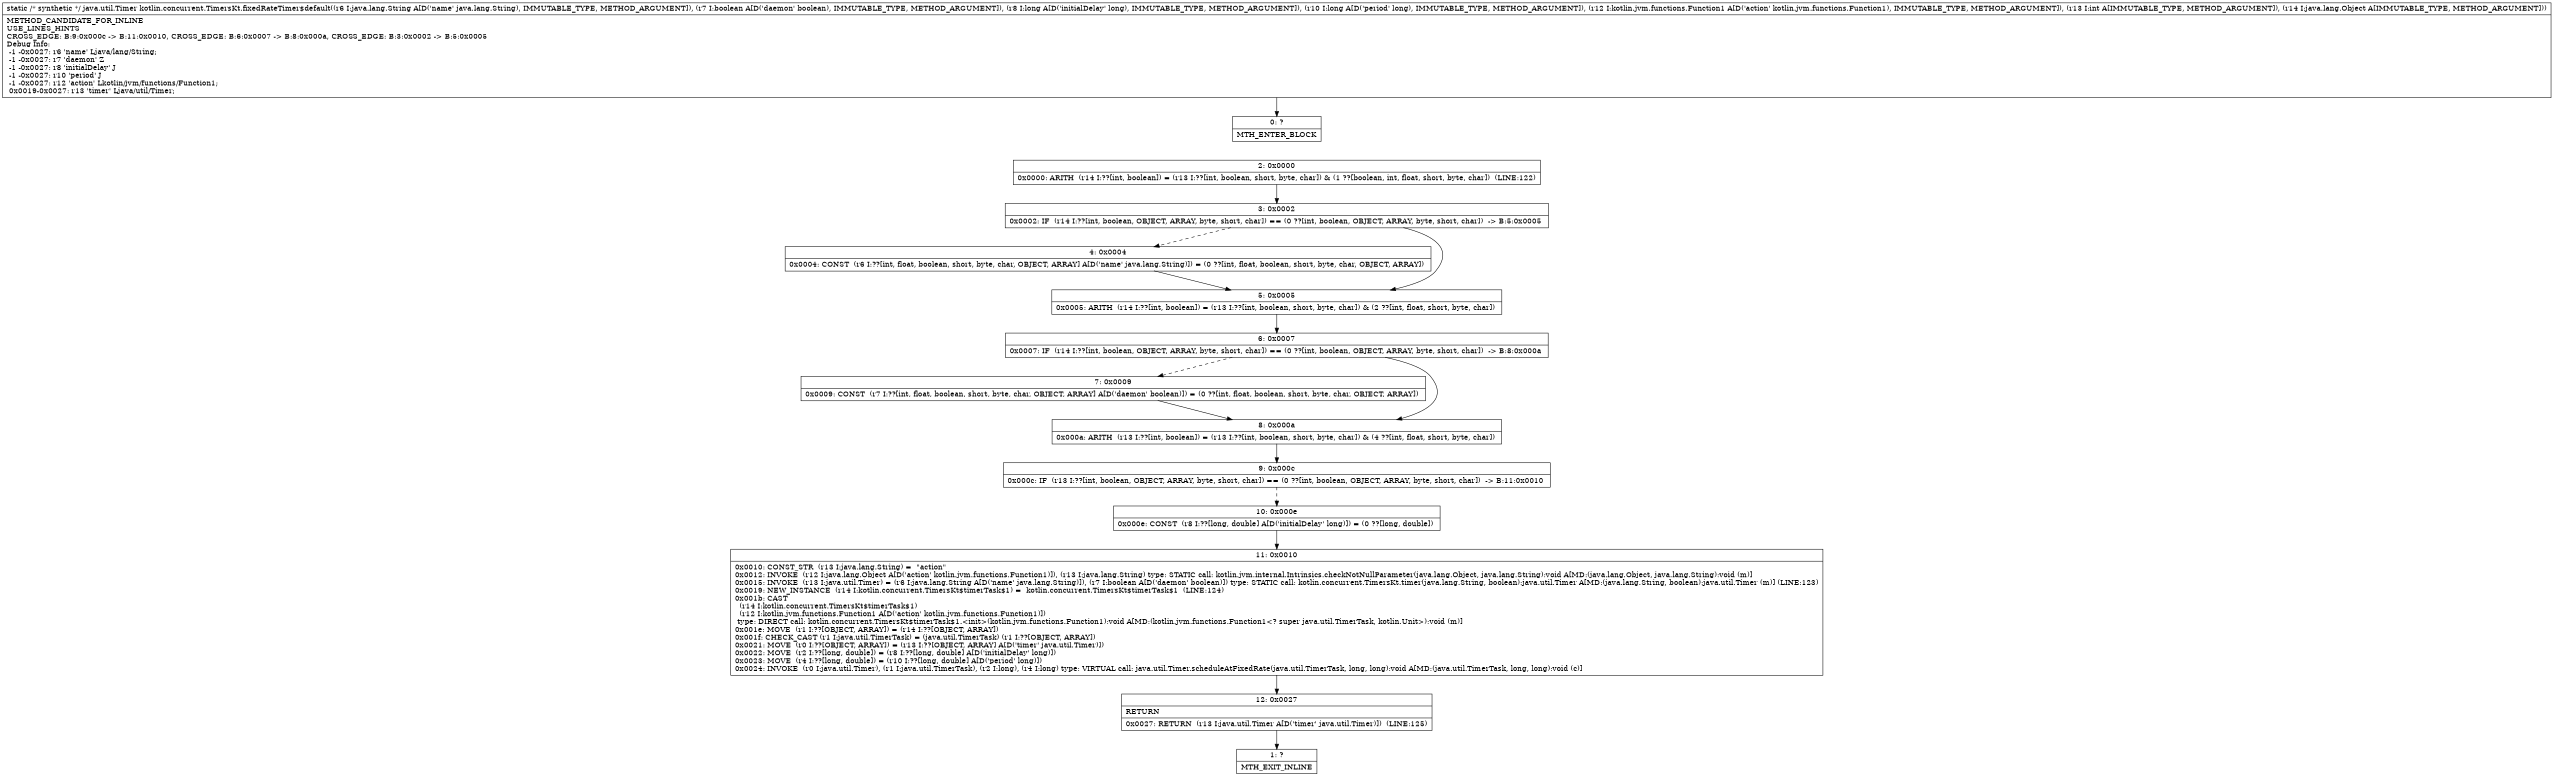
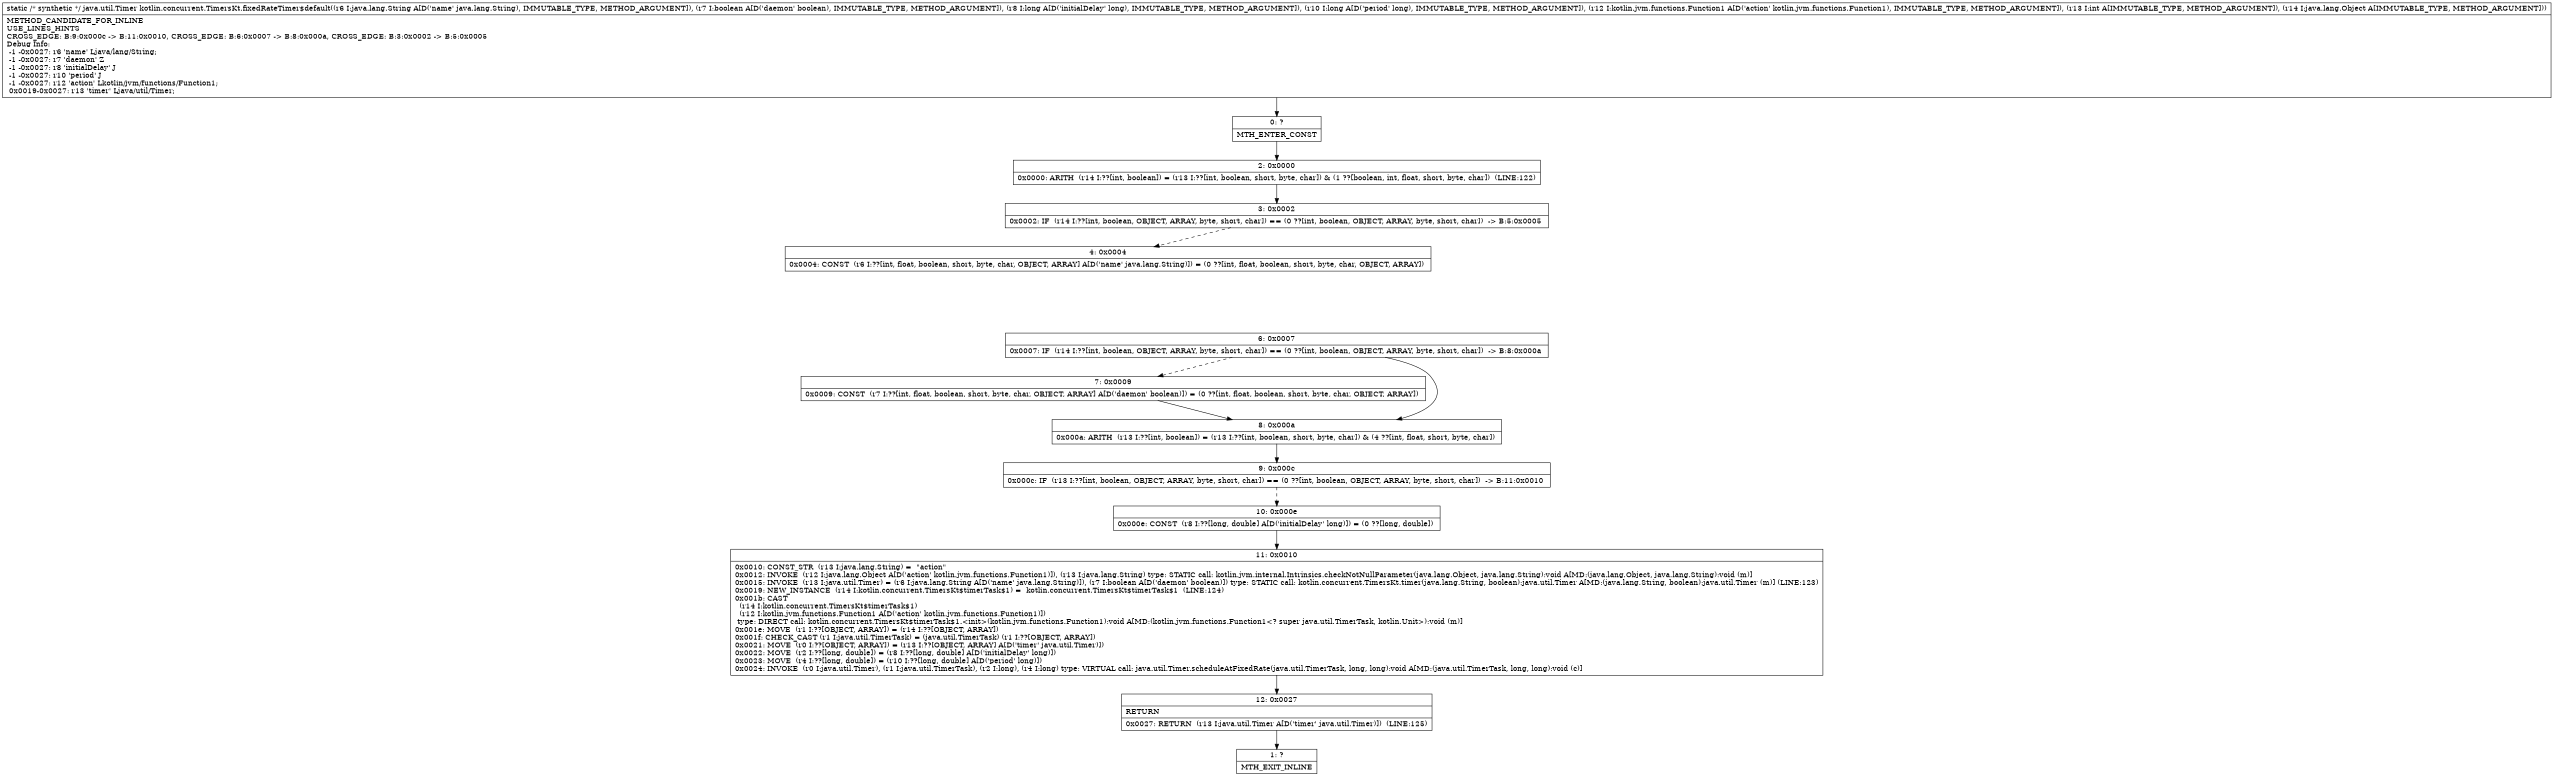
(1277, 135) -> (1277, 135)
none -> (1277, 148)
(1277, 302) -> none
